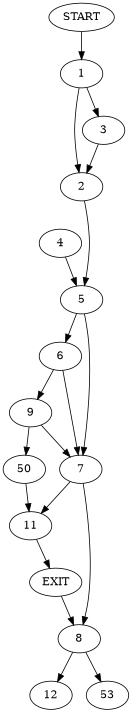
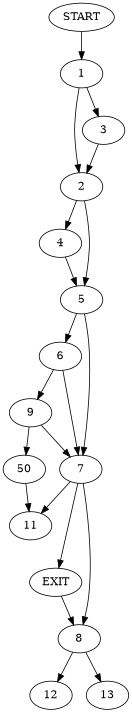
none -> (72, 211)
(41, 550) -> (69, 522)
(108, 695) -> (108, 695)
